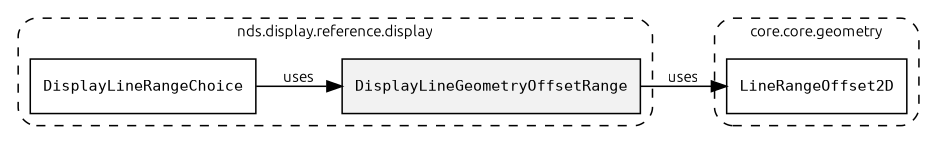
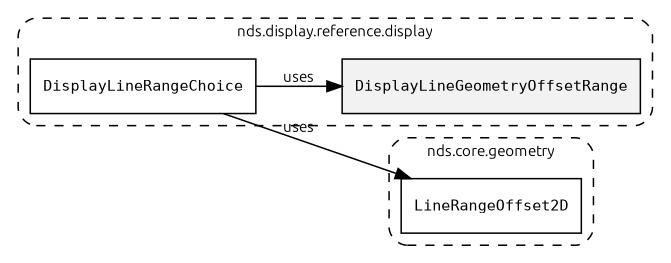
(817, 33) -> (491, 152)
(676, 86) -> (310, 143)
